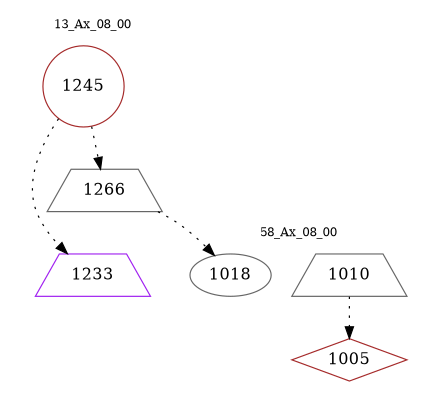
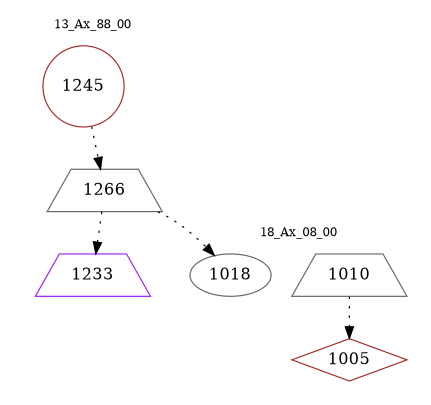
(93, 25) -> (93, 25)
(33, 183) -> (100, 227)
(299, 233) -> (299, 233)
